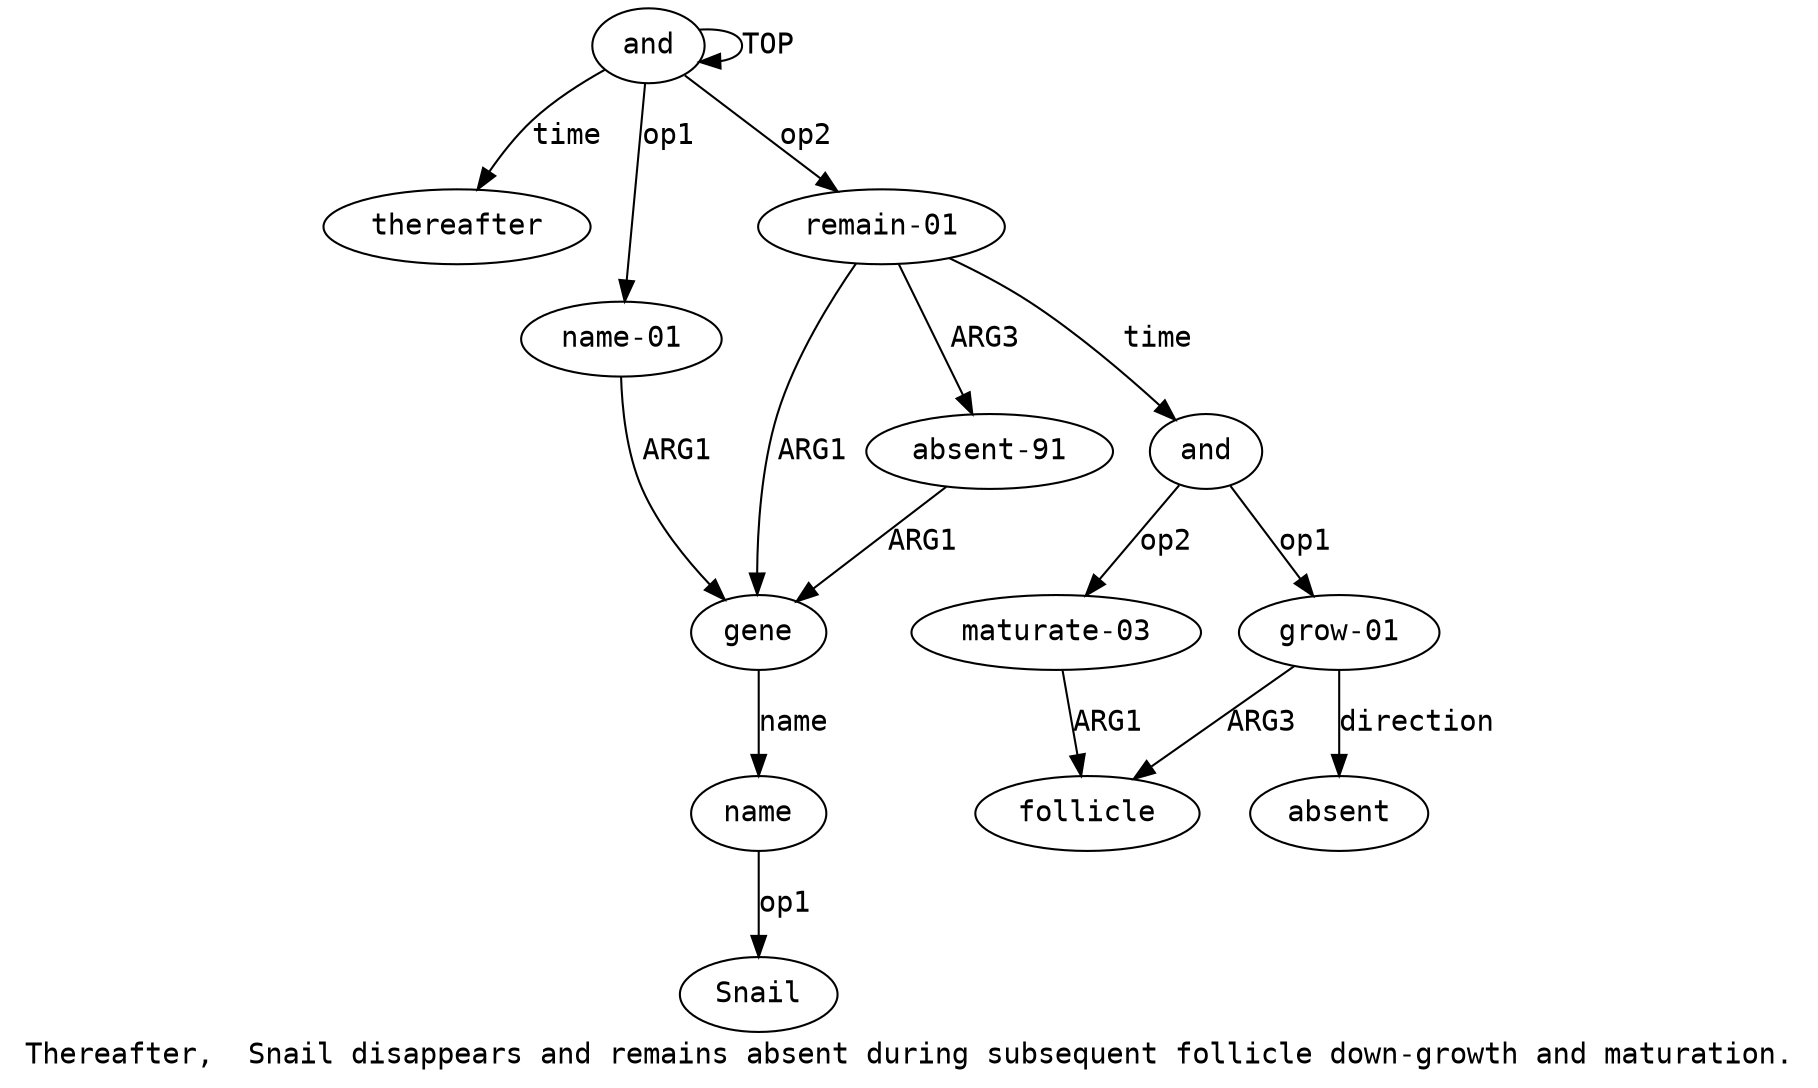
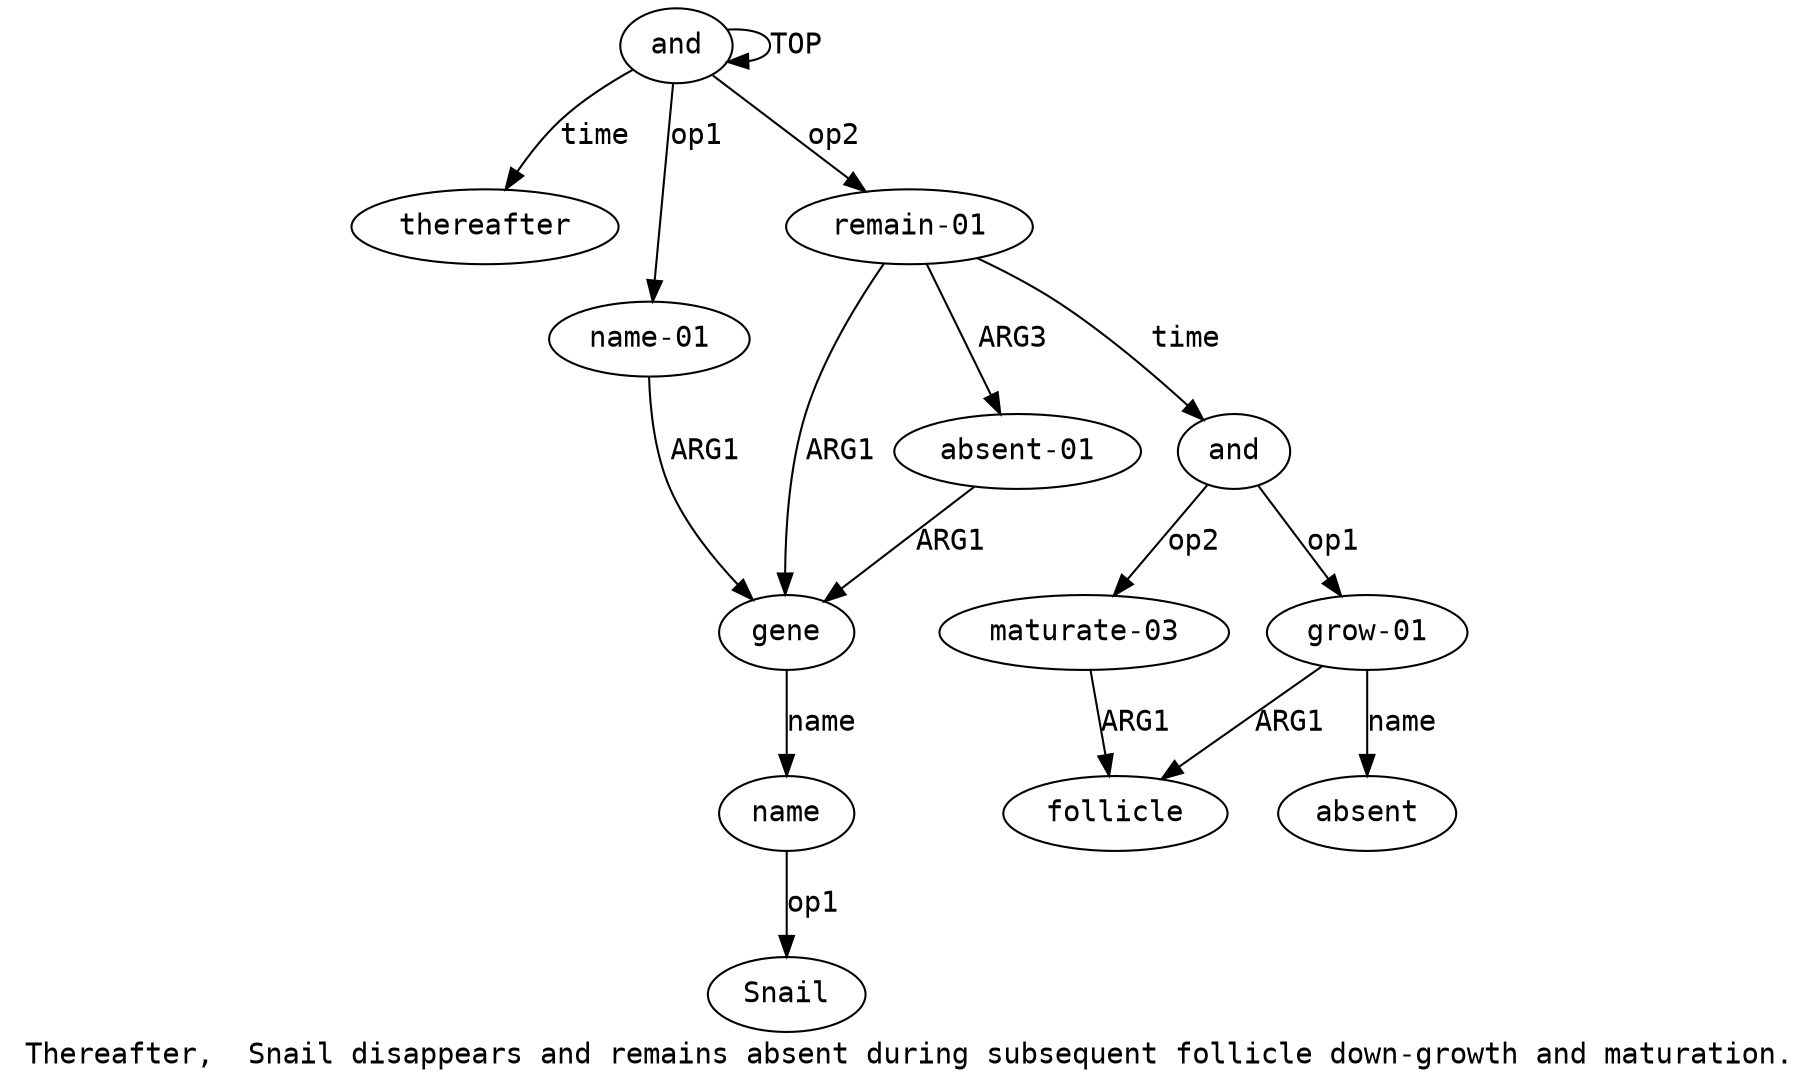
(990, 451) -> (1018, 451)
(1262, 723) -> (1290, 723)
(1417, 723) -> (1403, 723)
